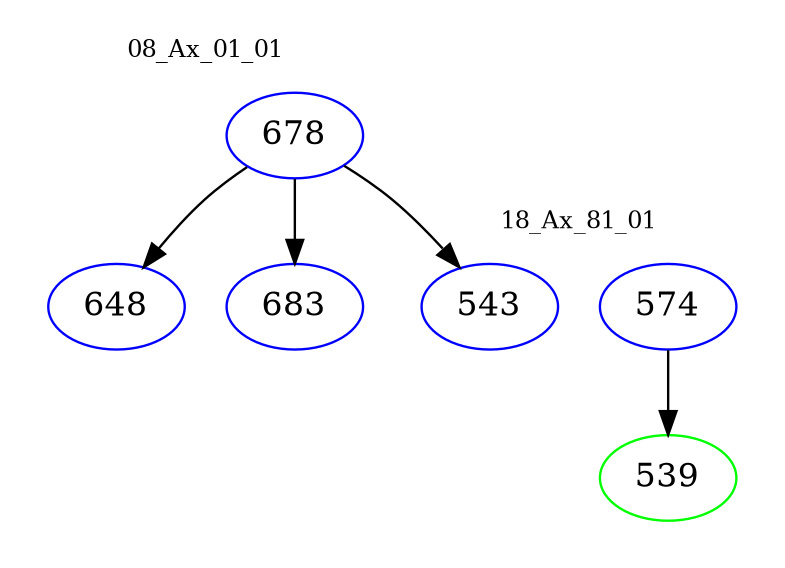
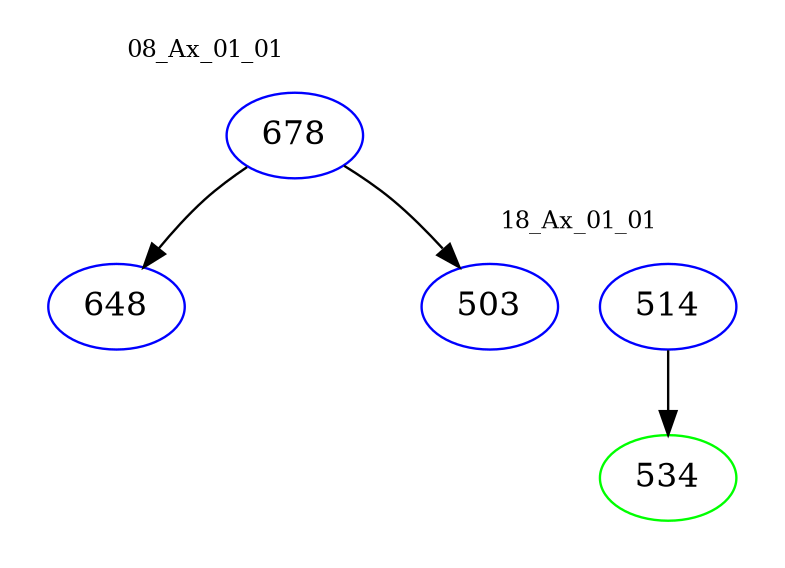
(579, 222) -> (579, 222)
(295, 307) -> none
(490, 307) -> (490, 307)
(668, 307) -> (668, 307)
(668, 478) -> (668, 478)
